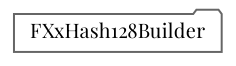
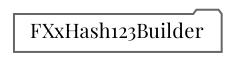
(118, 33) -> (118, 33)
